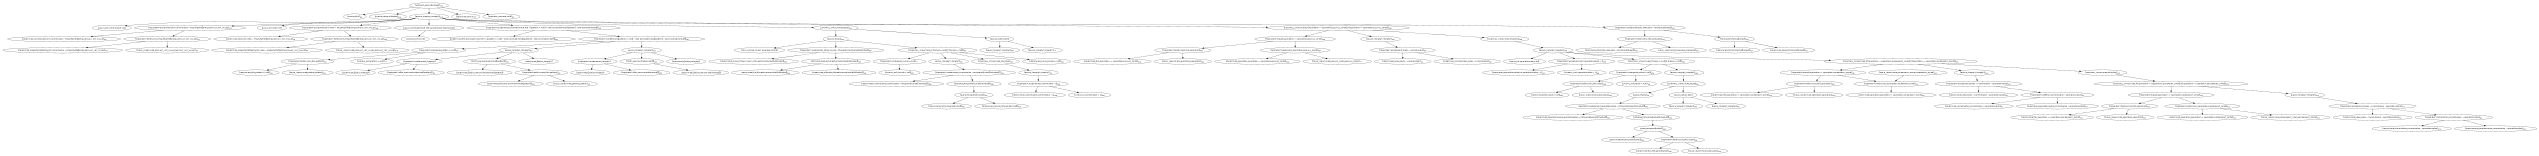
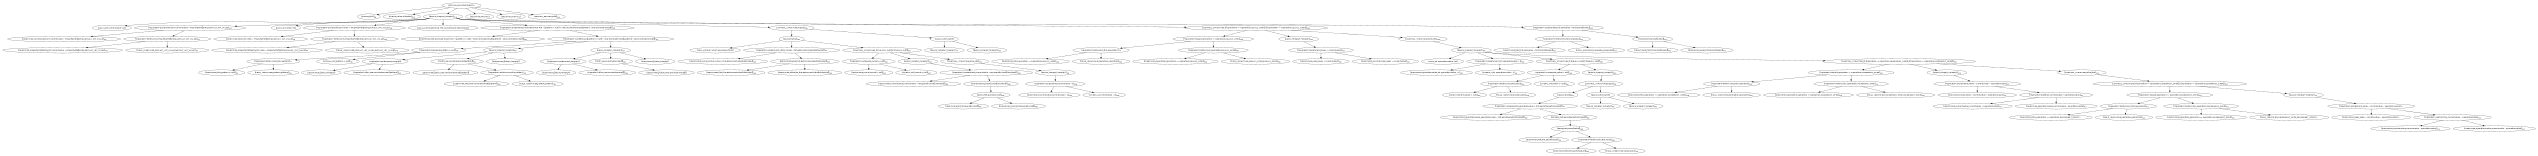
(423, 33) -> (470, 11)
(994, 56) -> (869, 66)
(1900, 78) -> (1873, 89)
